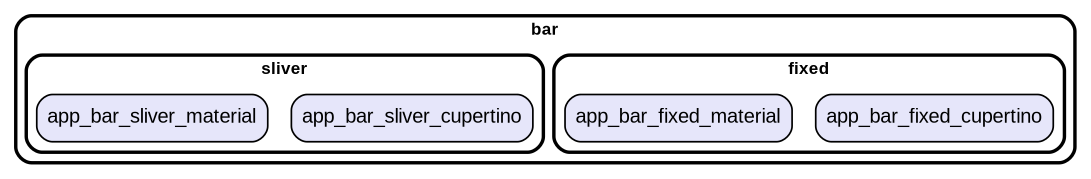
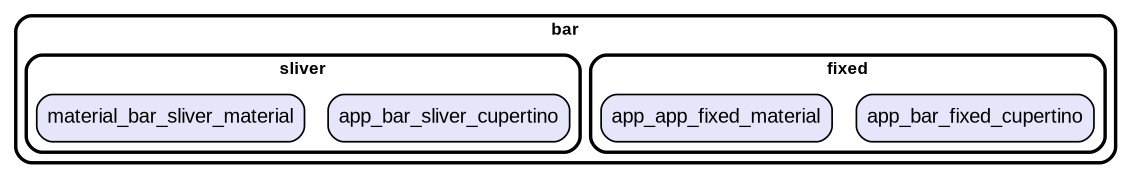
(152, 118) -> (171, 118)
(679, 118) -> (717, 118)
